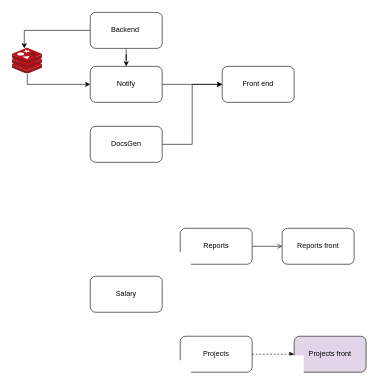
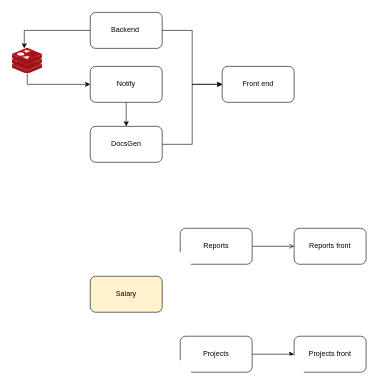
(126, 57) -> (192, 41)
(176, 84) -> (126, 120)
(318, 246) -> (330, 246)
(126, 294) -> (126, 294)
(270, 354) -> (270, 354)
(330, 354) -> (330, 354)
